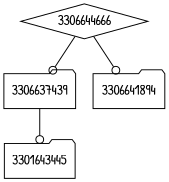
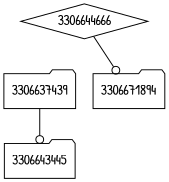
(65, 52) -> none
(129, 91) -> (129, 91)
(40, 161) -> (40, 161)
